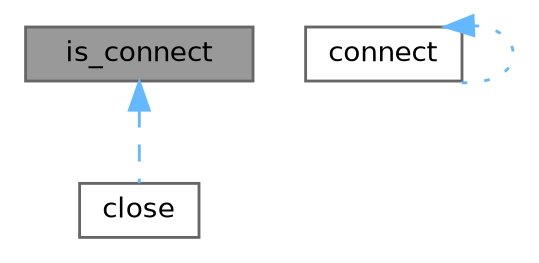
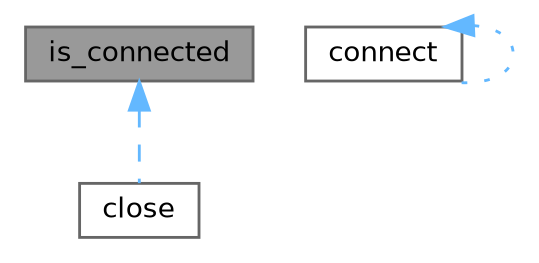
(139, 54) -> (139, 54)
